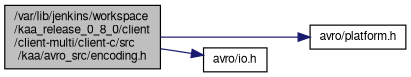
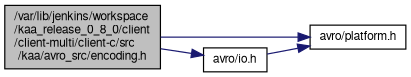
none -> (282, 51)
